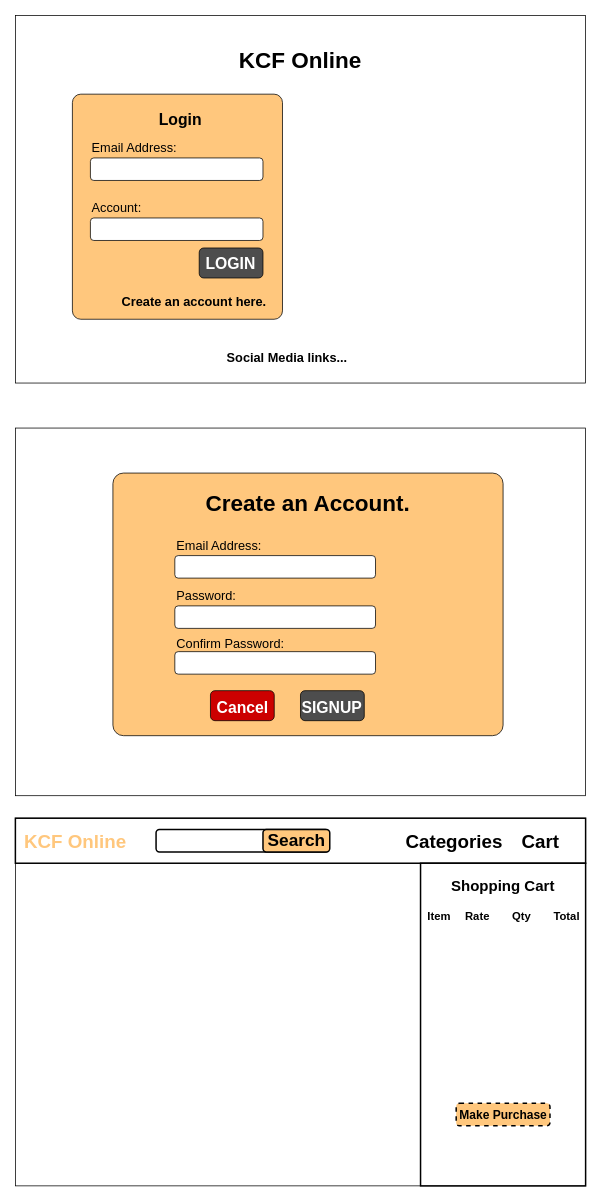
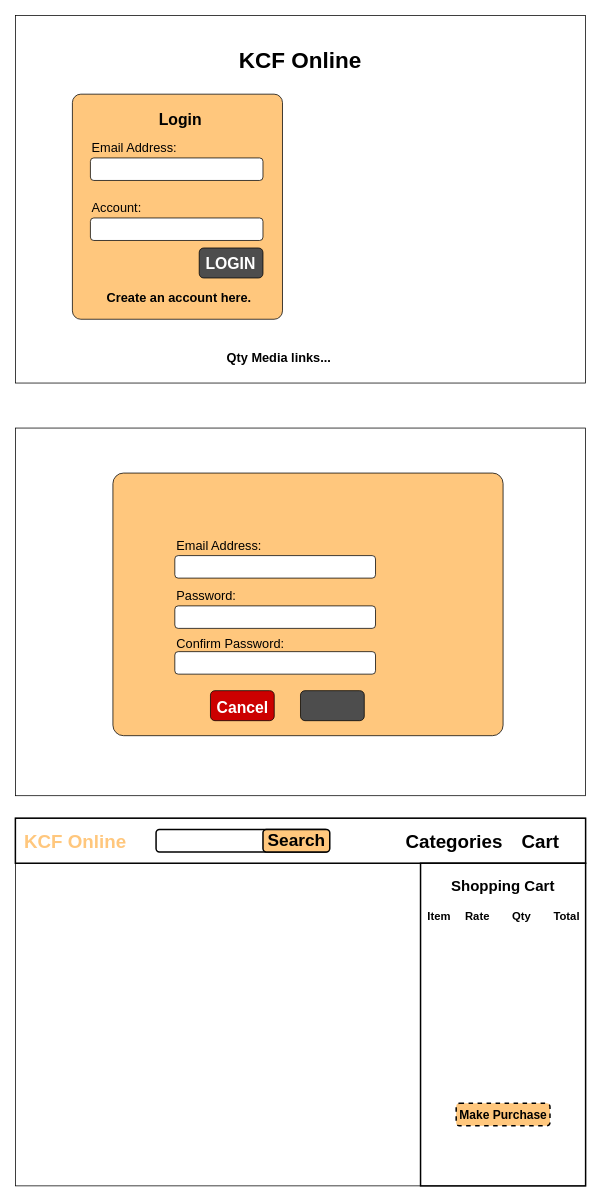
(195, 300) -> (180, 297)
(299, 357) -> (290, 357)
(308, 503) -> none
(332, 705) -> none
